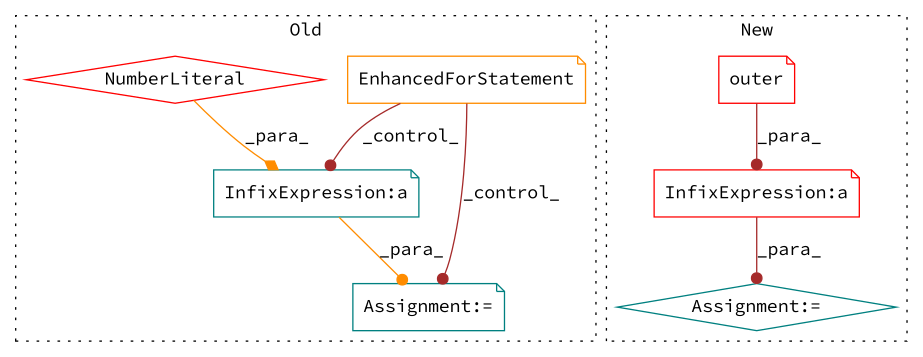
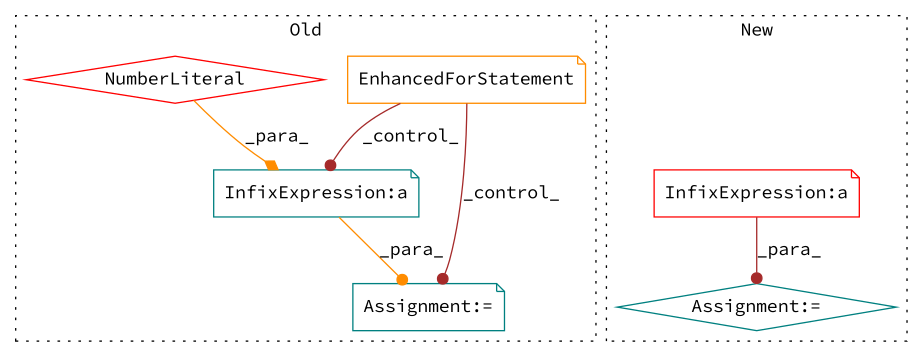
(757, 80) -> none
